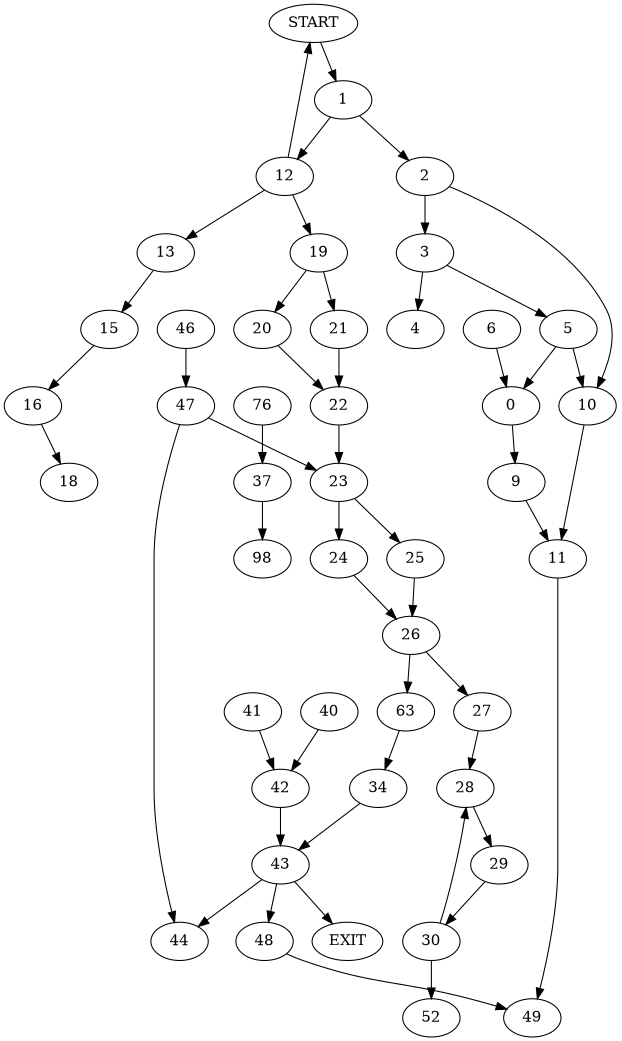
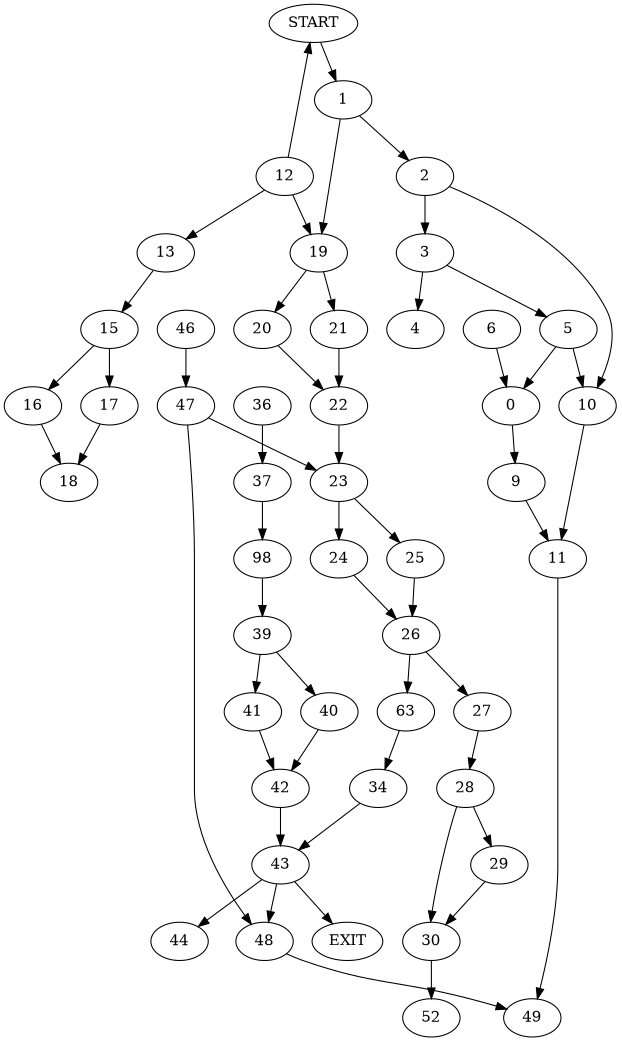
(317, 134) -> (332, 171)
none -> (109, 406)
(262, 406) -> (262, 406)
none -> (262, 635)
(154, 668) -> (194, 676)
(454, 871) -> (443, 859)
